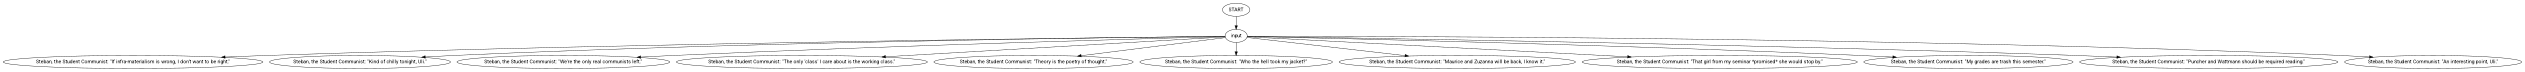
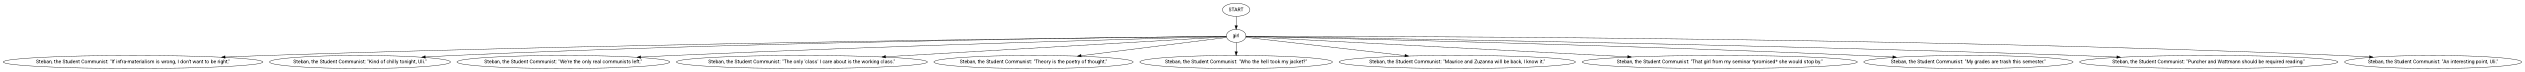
(1236, 36) -> (1236, 36)
